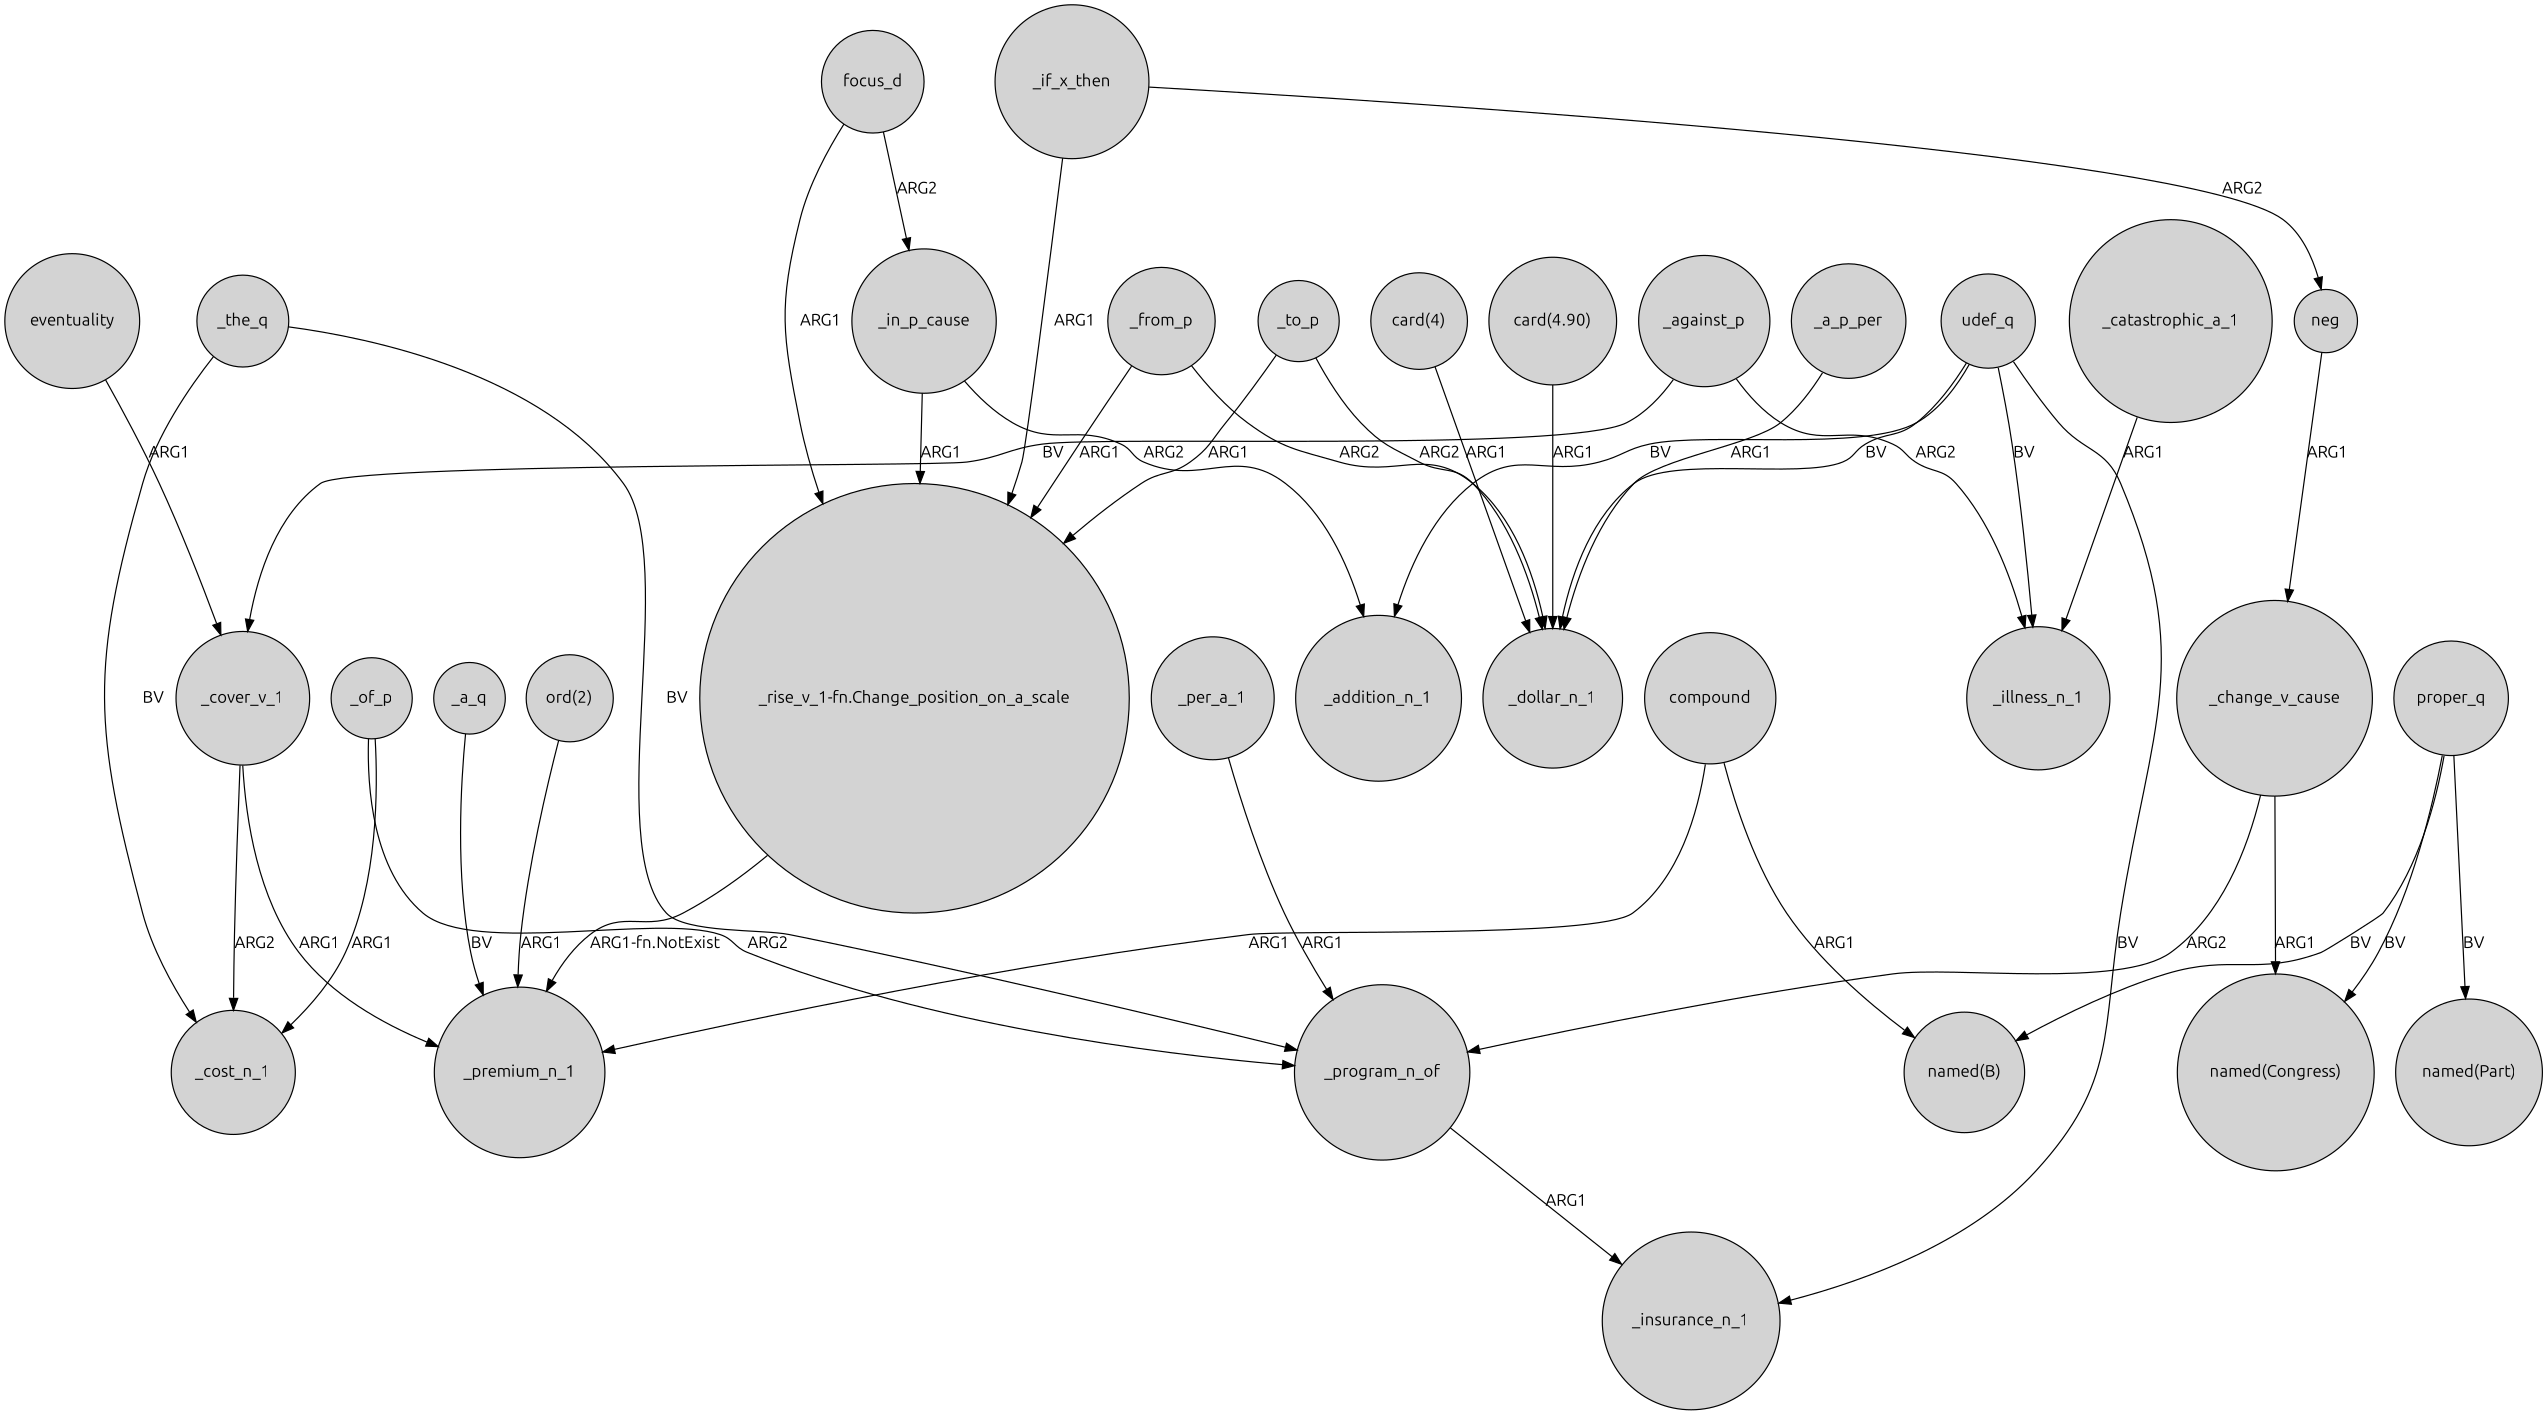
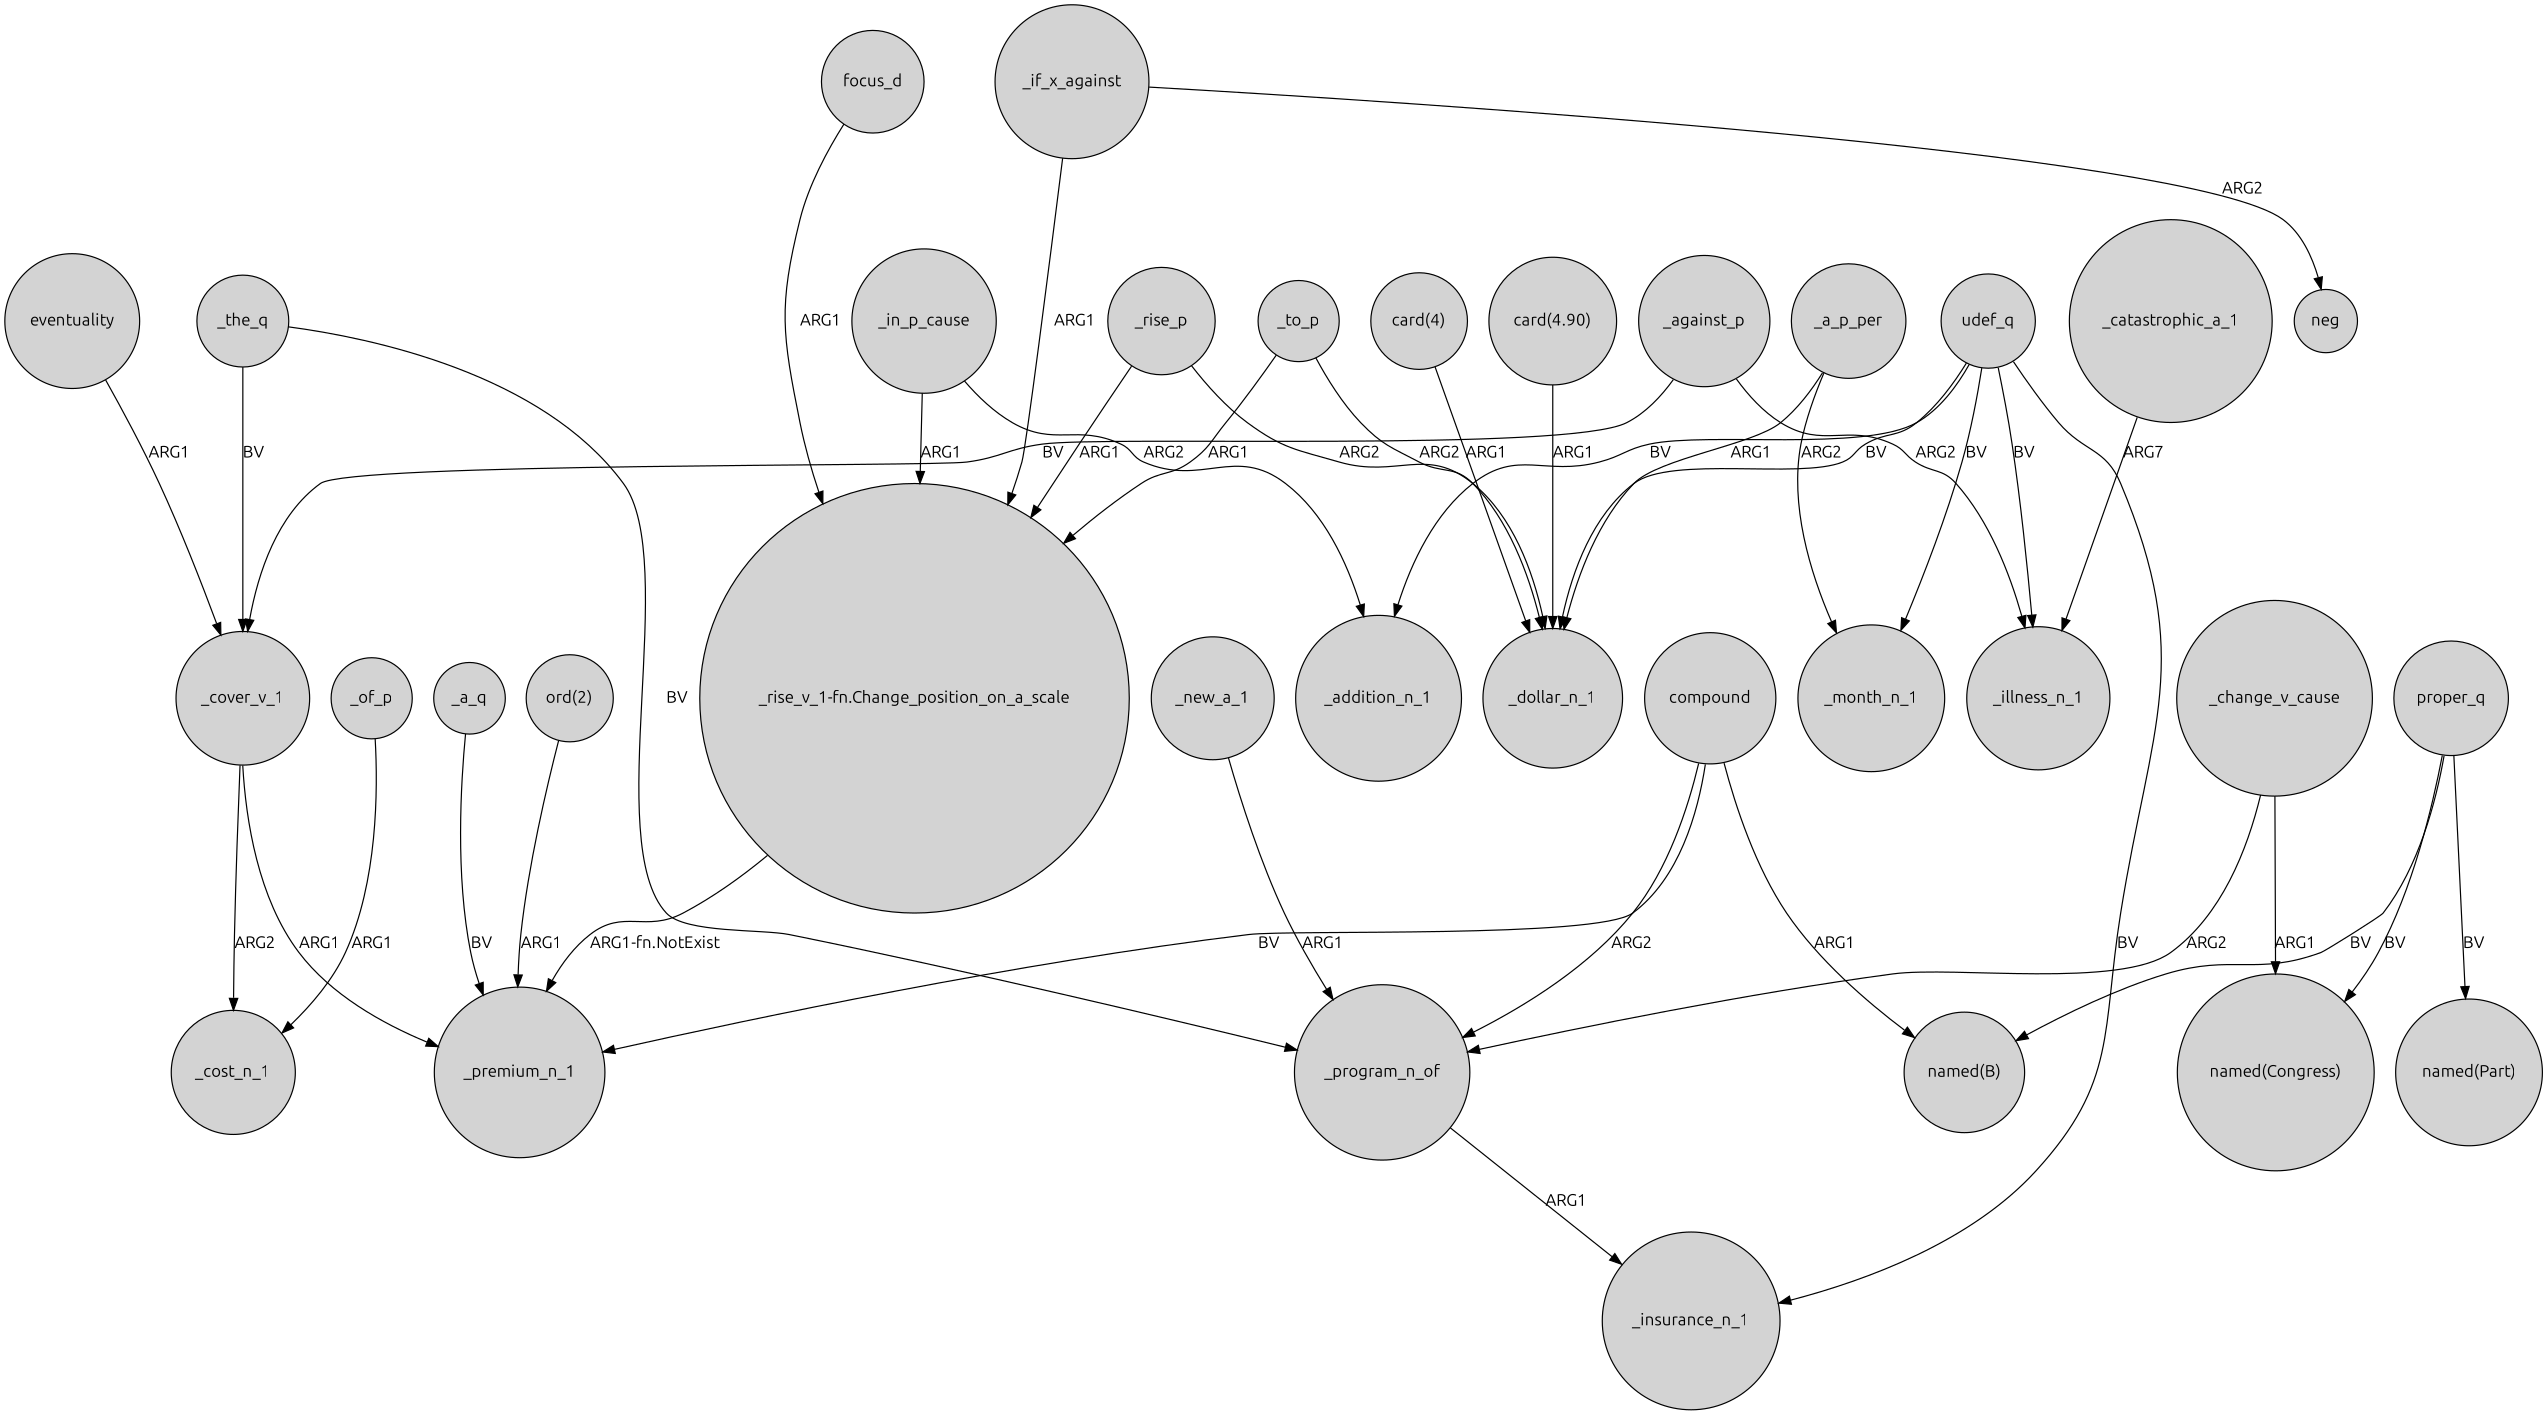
(1072, 82) -> (1072, 82)
(895, 185) -> none
(1161, 321) -> (1161, 321)
(2144, 453) -> (2144, 453)
(2306, 471) -> none
(105, 680) -> (243, 493)
(1213, 698) -> (1213, 698)
none -> (1871, 698)
(1269, 944) -> (1269, 944)
(760, 957) -> (1621, 926)
